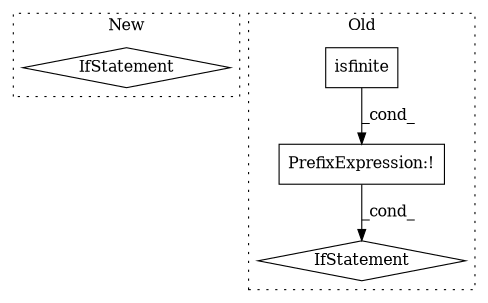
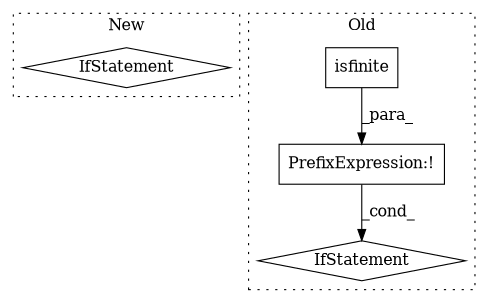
(388, 116) -> (387, 116)
